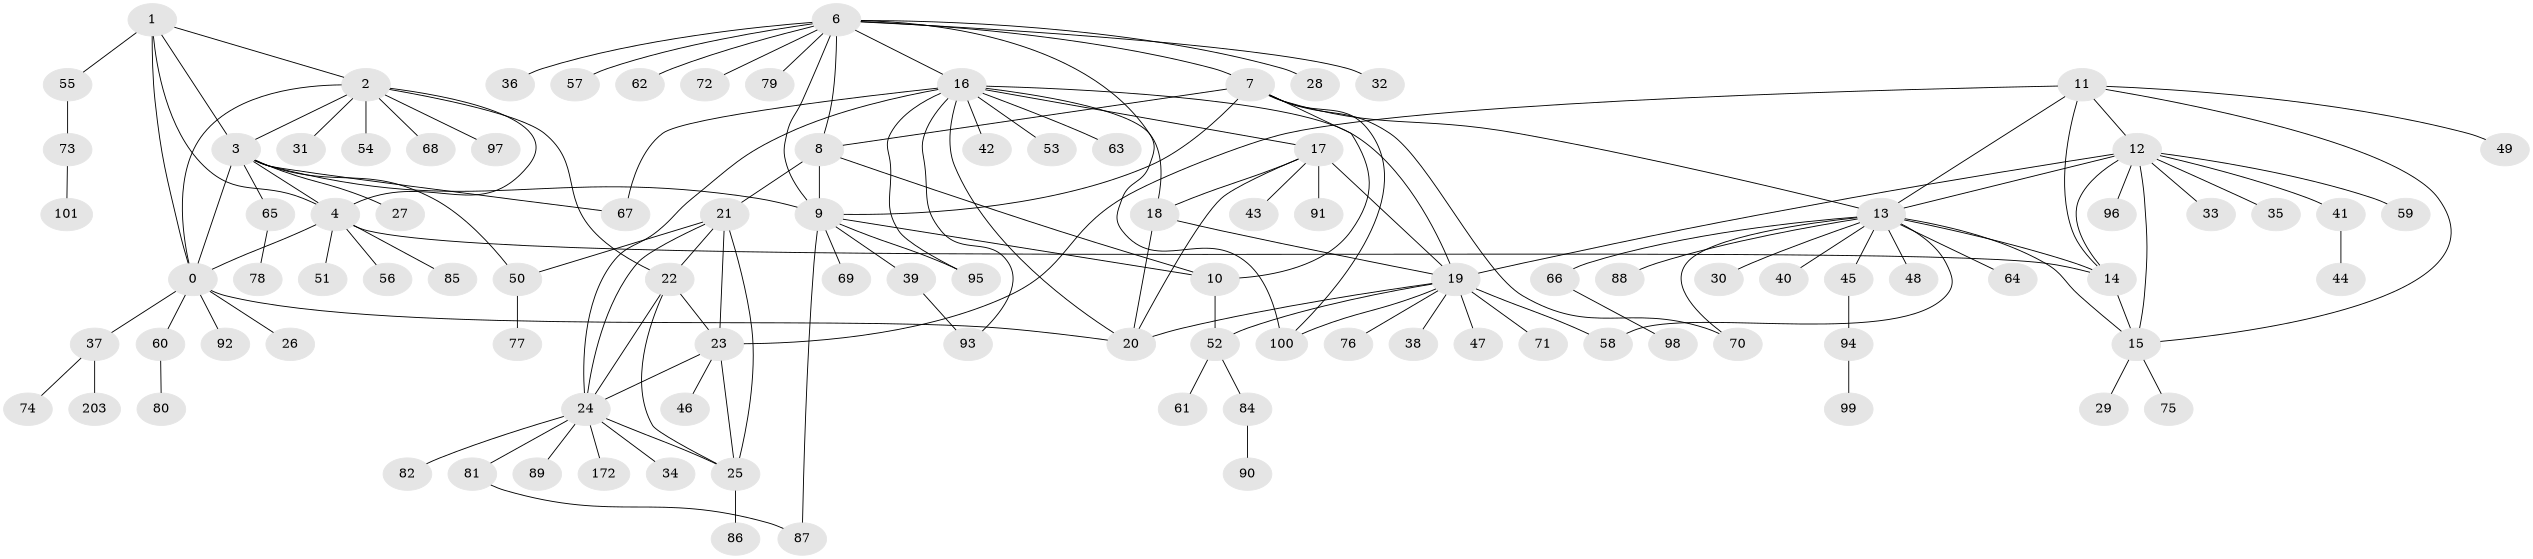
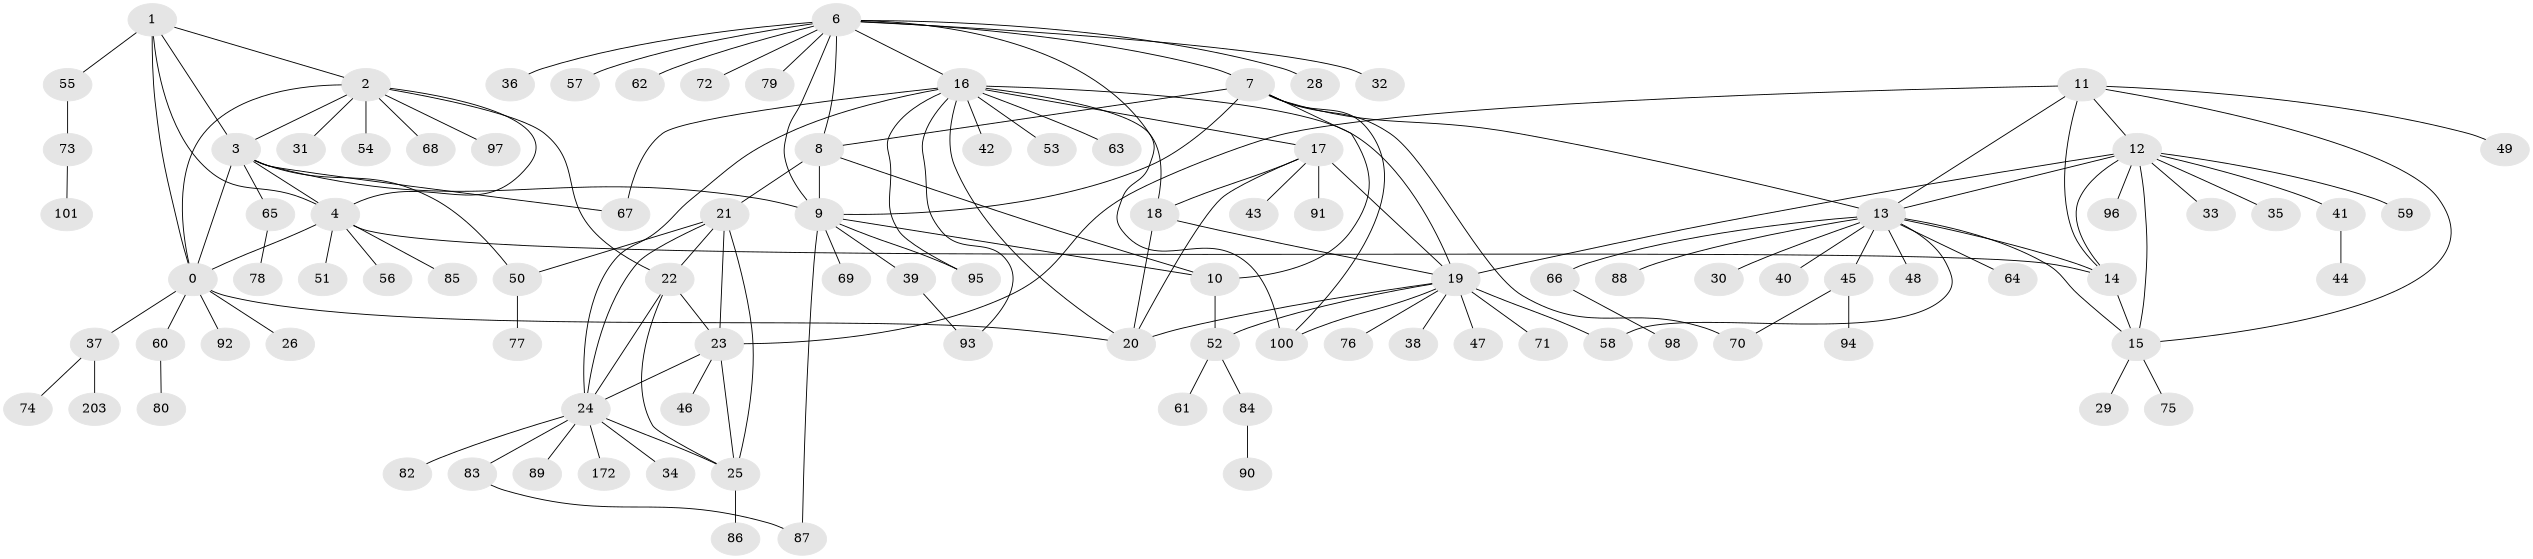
(400, 215) -> none
(1687, 263) -> (1793, 312)
(1849, 409) -> none
(472, 474) -> (472, 474)
